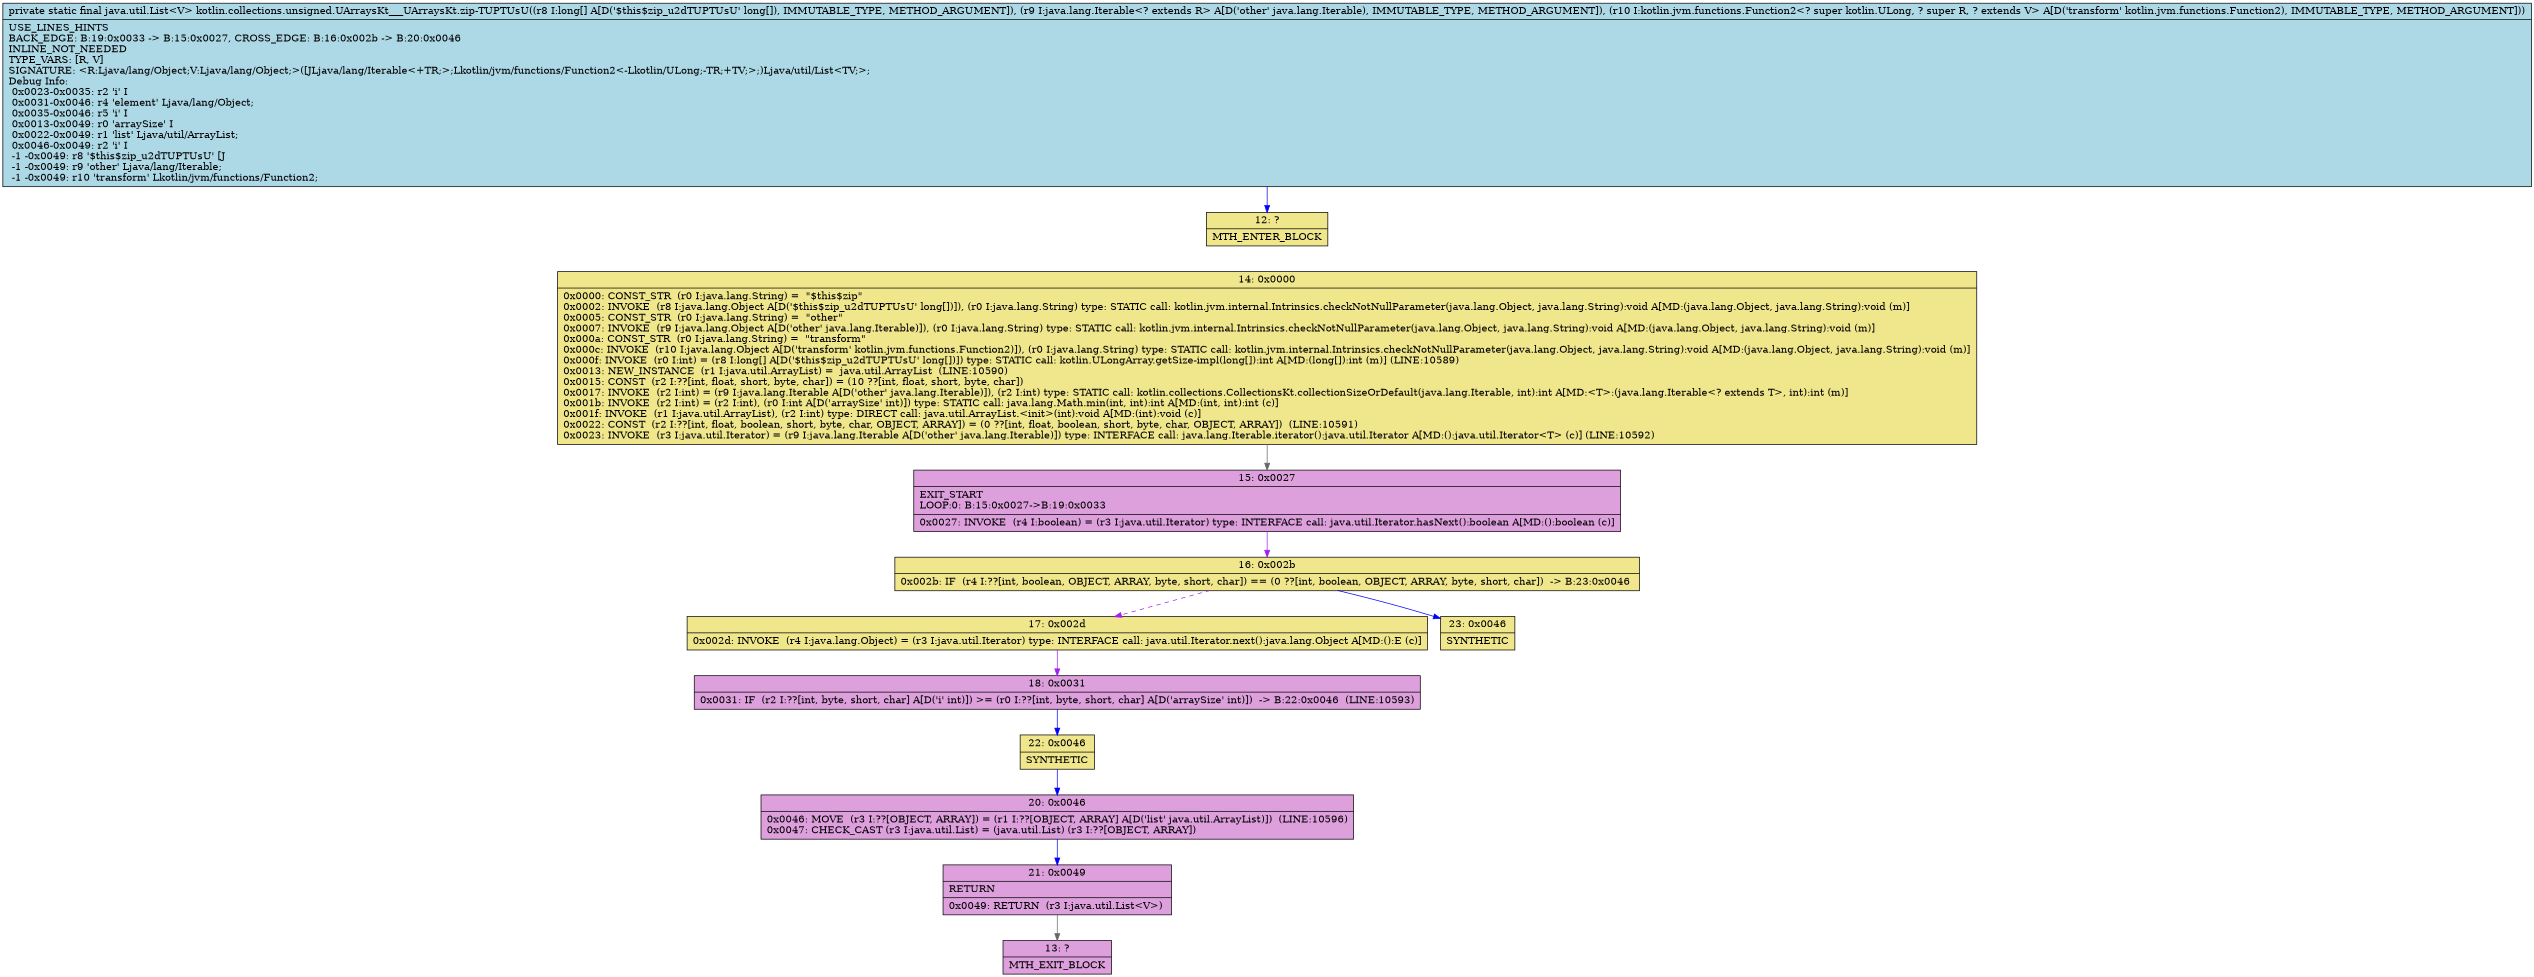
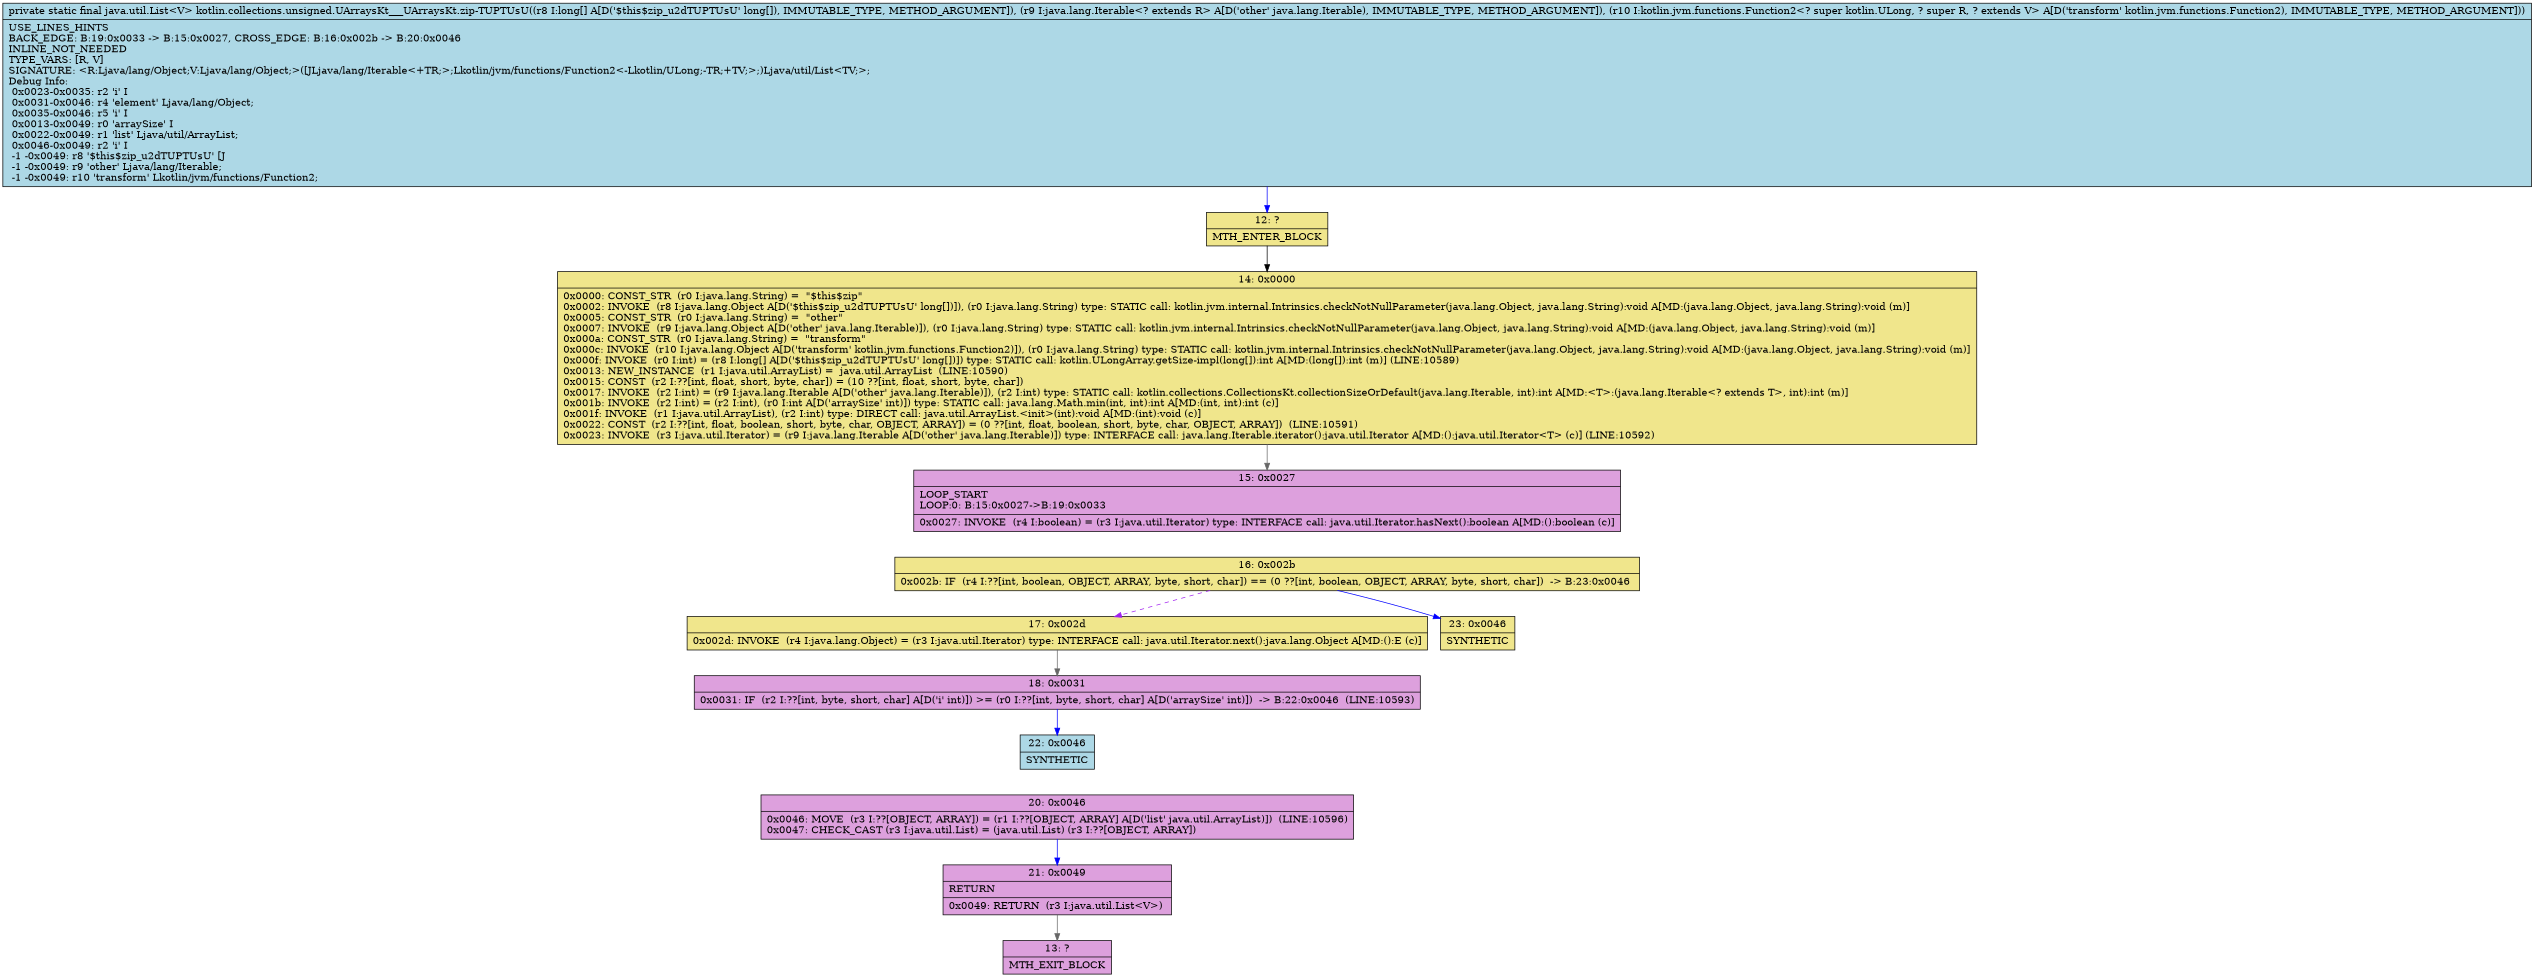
none -> (1267, 255)
(951, 495) -> (954, 495)
(1267, 541) -> none
(1057, 659) -> (1057, 659)
(1057, 752) -> (1057, 752)
(1057, 779) -> none
